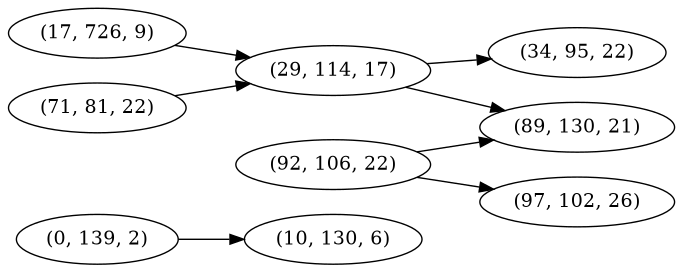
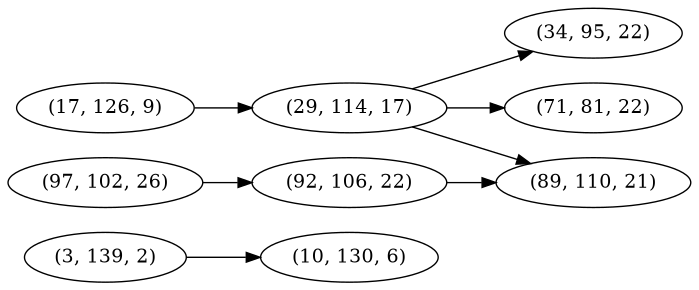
(97, 33) -> (105, 108)
(206, 91) -> (468, 108)
(577, 127) -> (593, 183)
(448, 182) -> (220, 183)
(97, 239) -> (105, 257)
